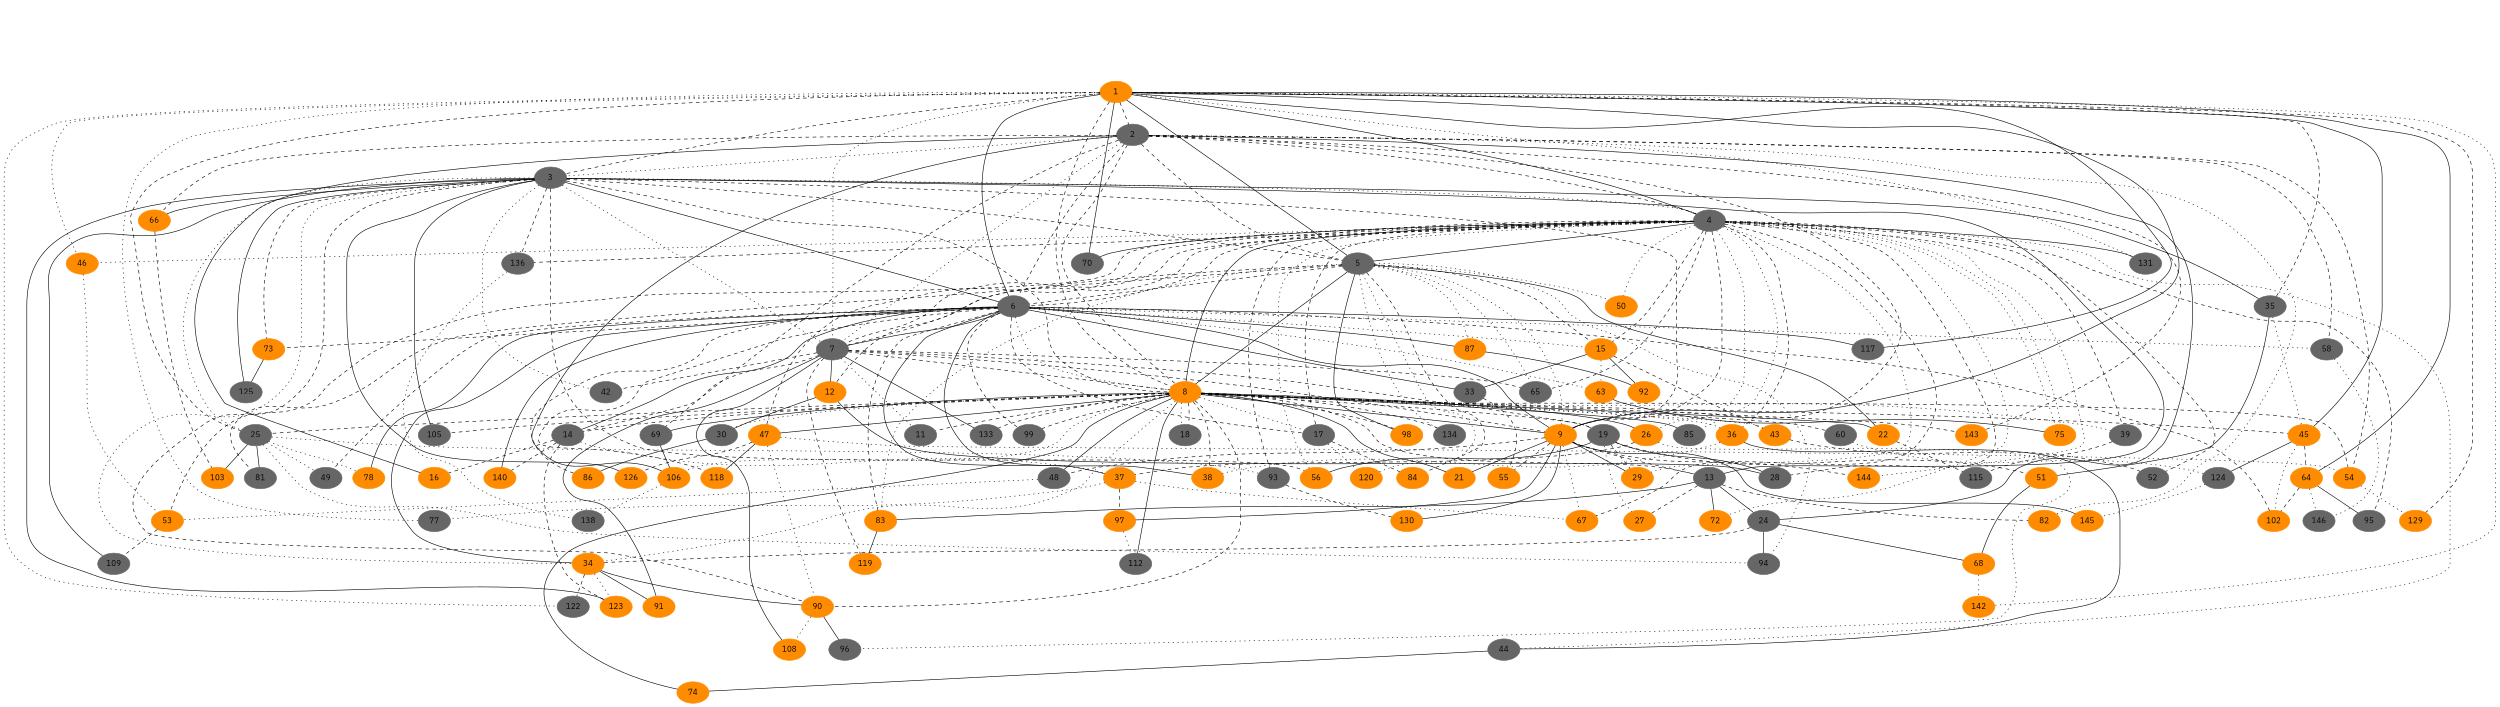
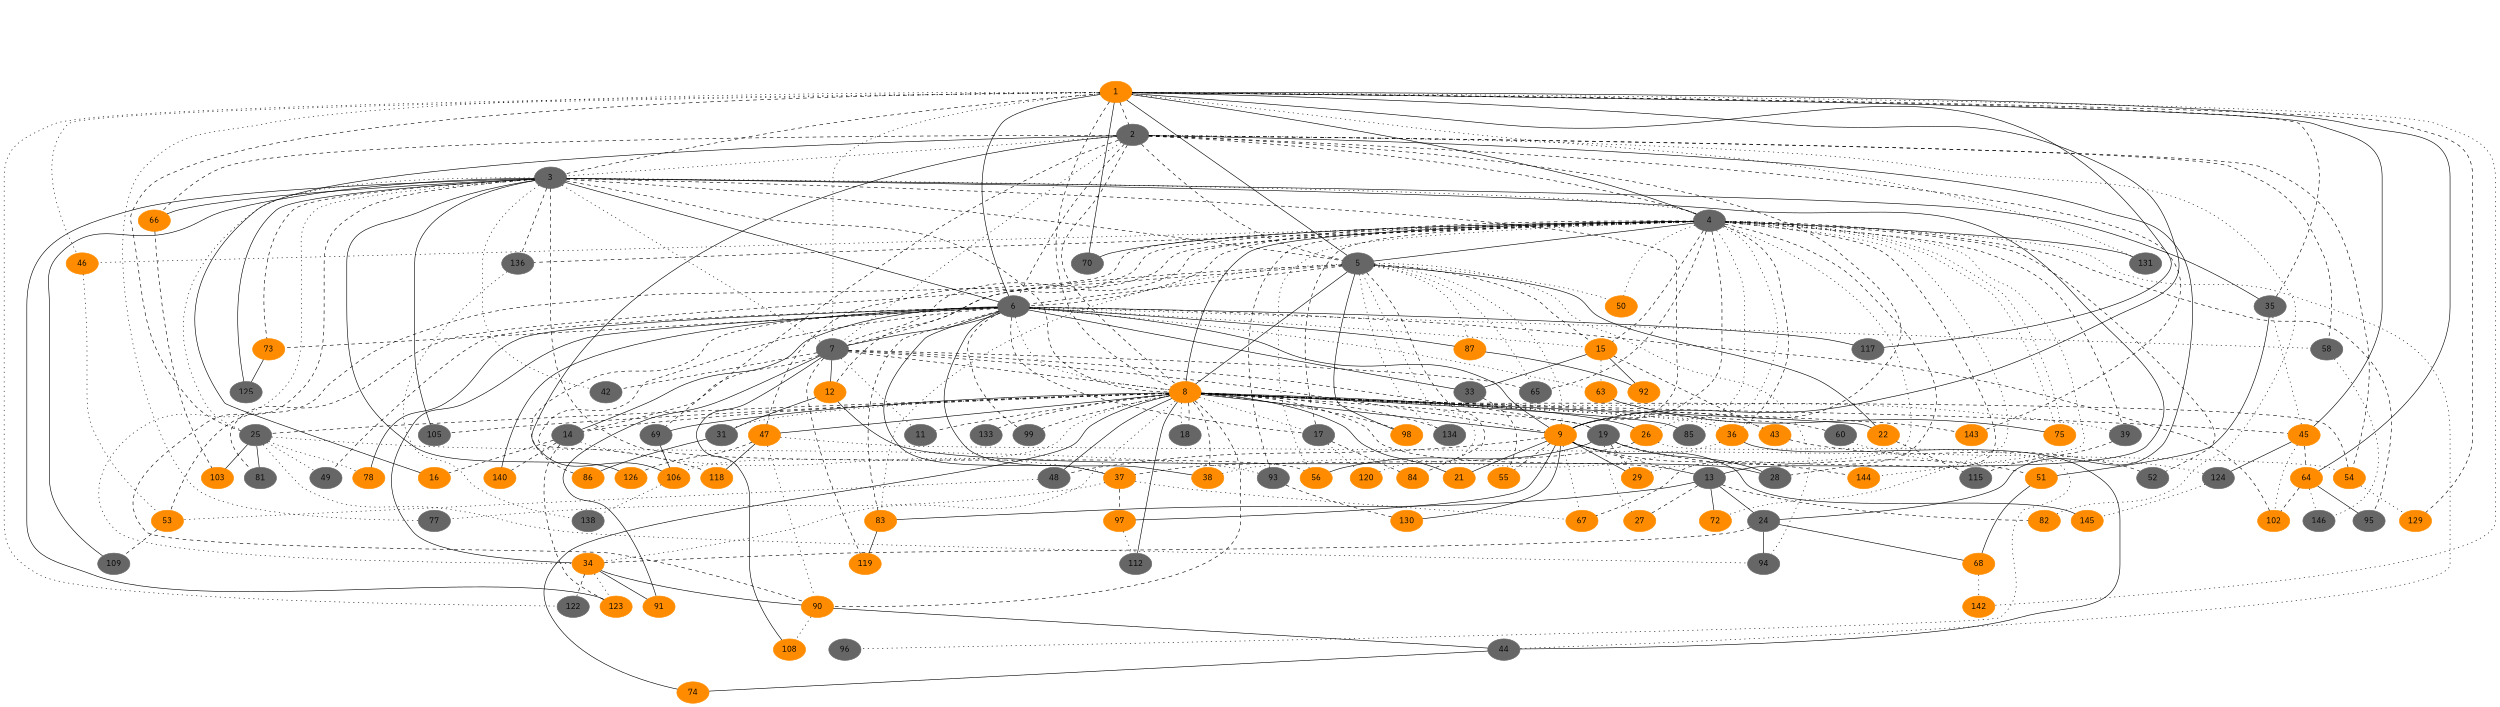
(909, 392) -> none
(722, 435) -> (722, 435)
(831, 628) -> (1161, 628)
